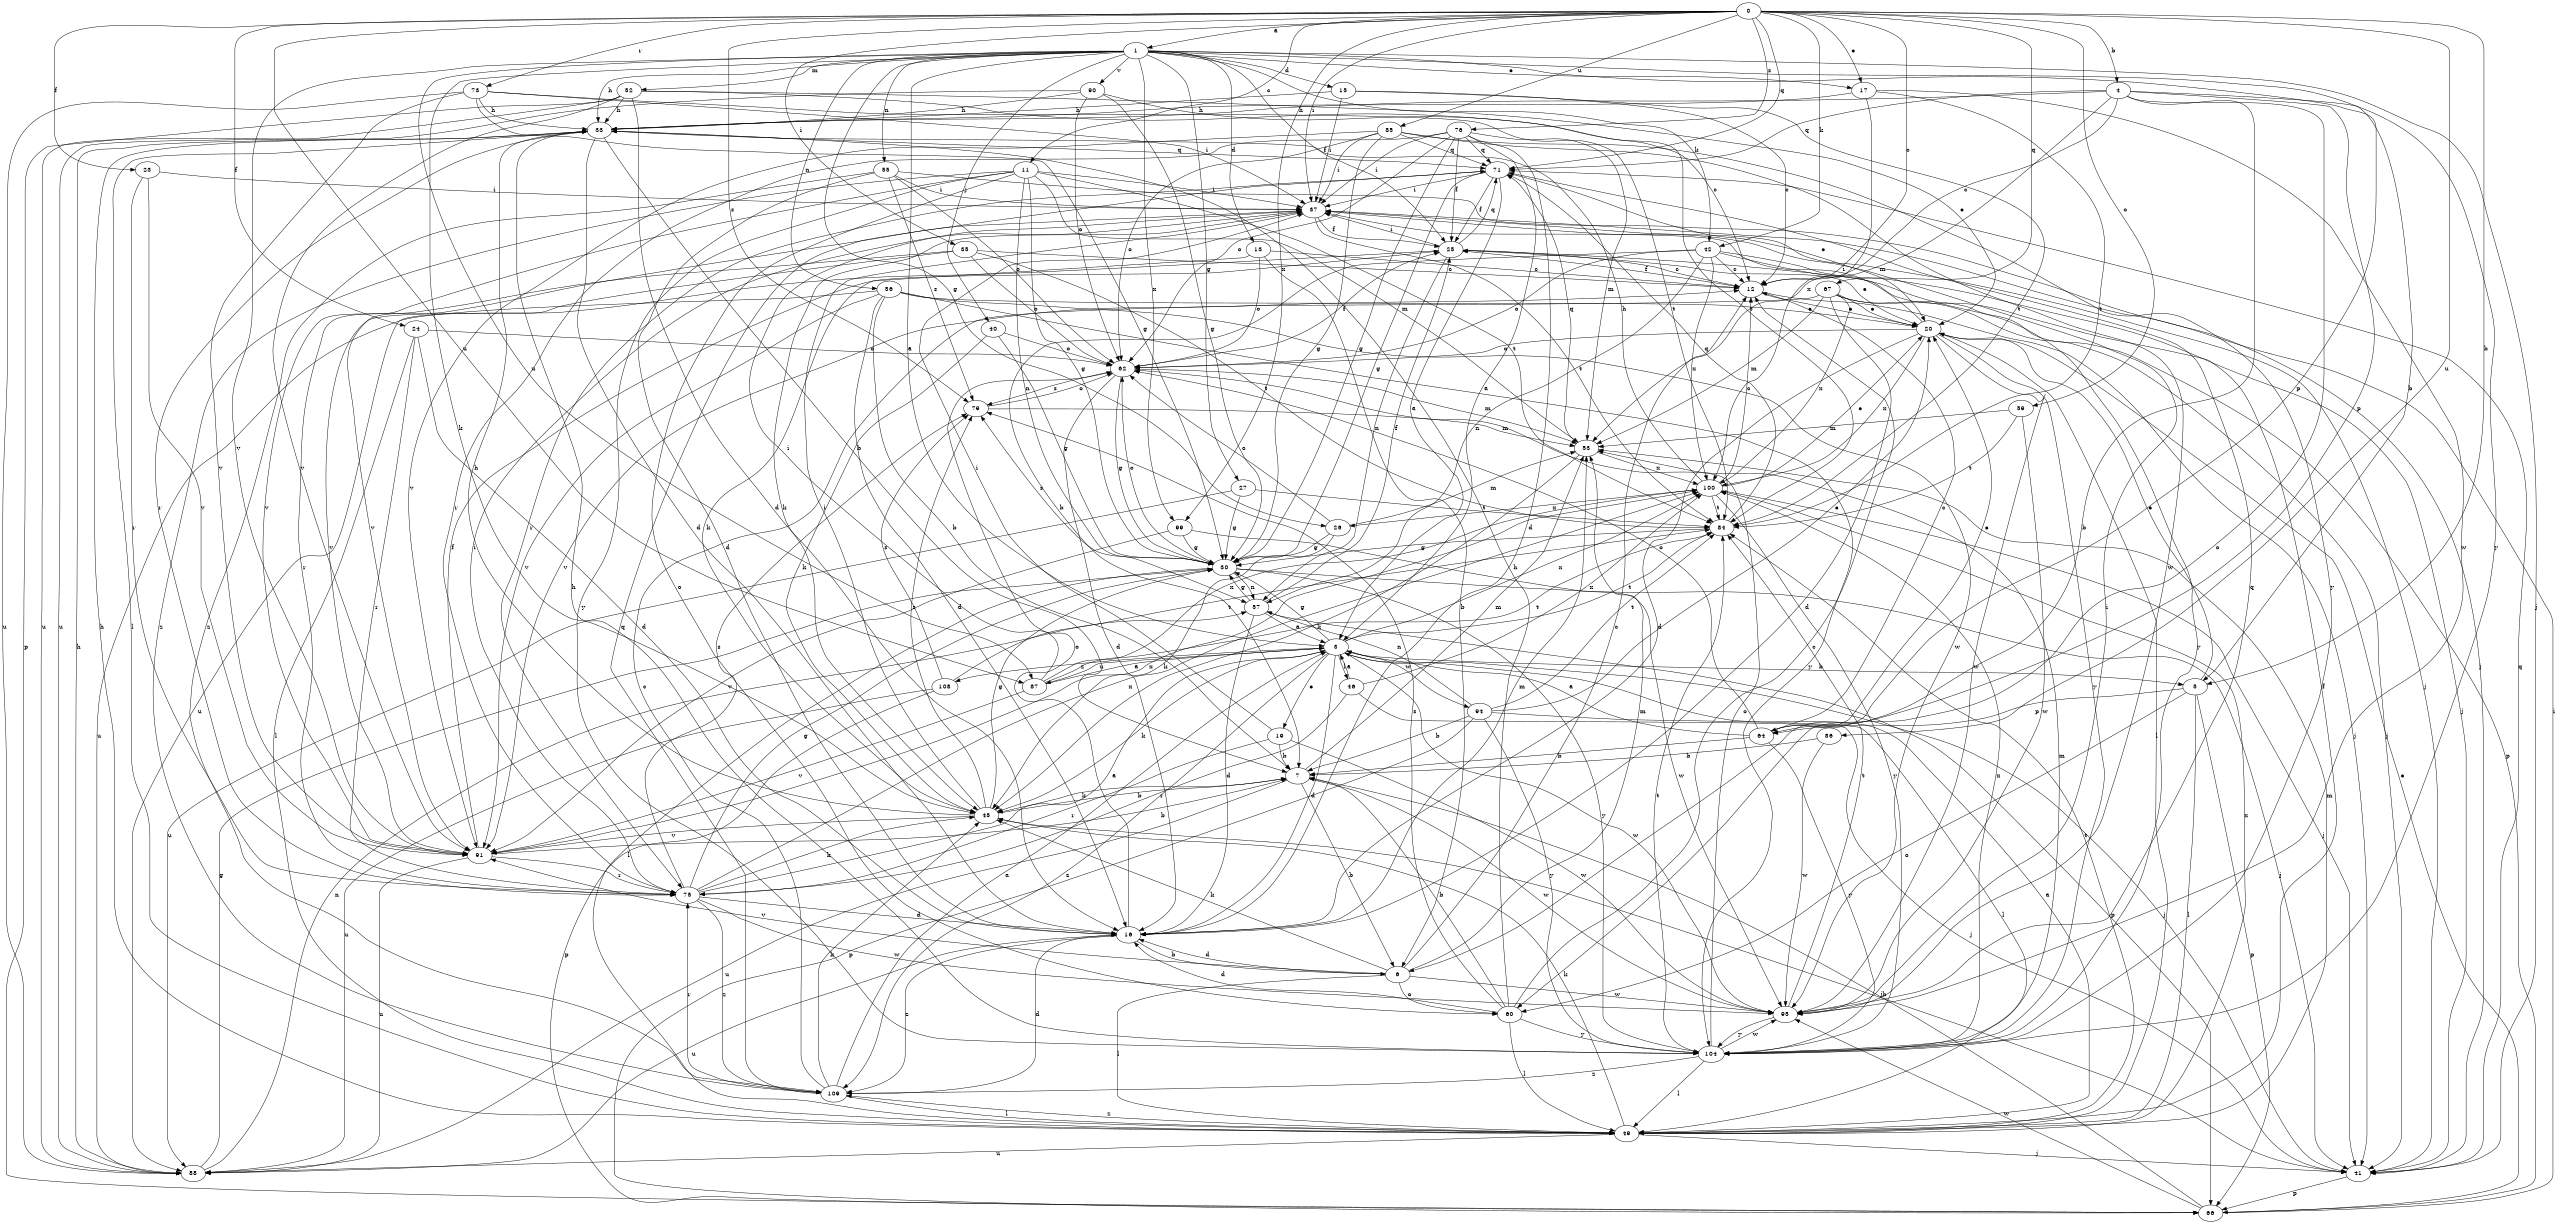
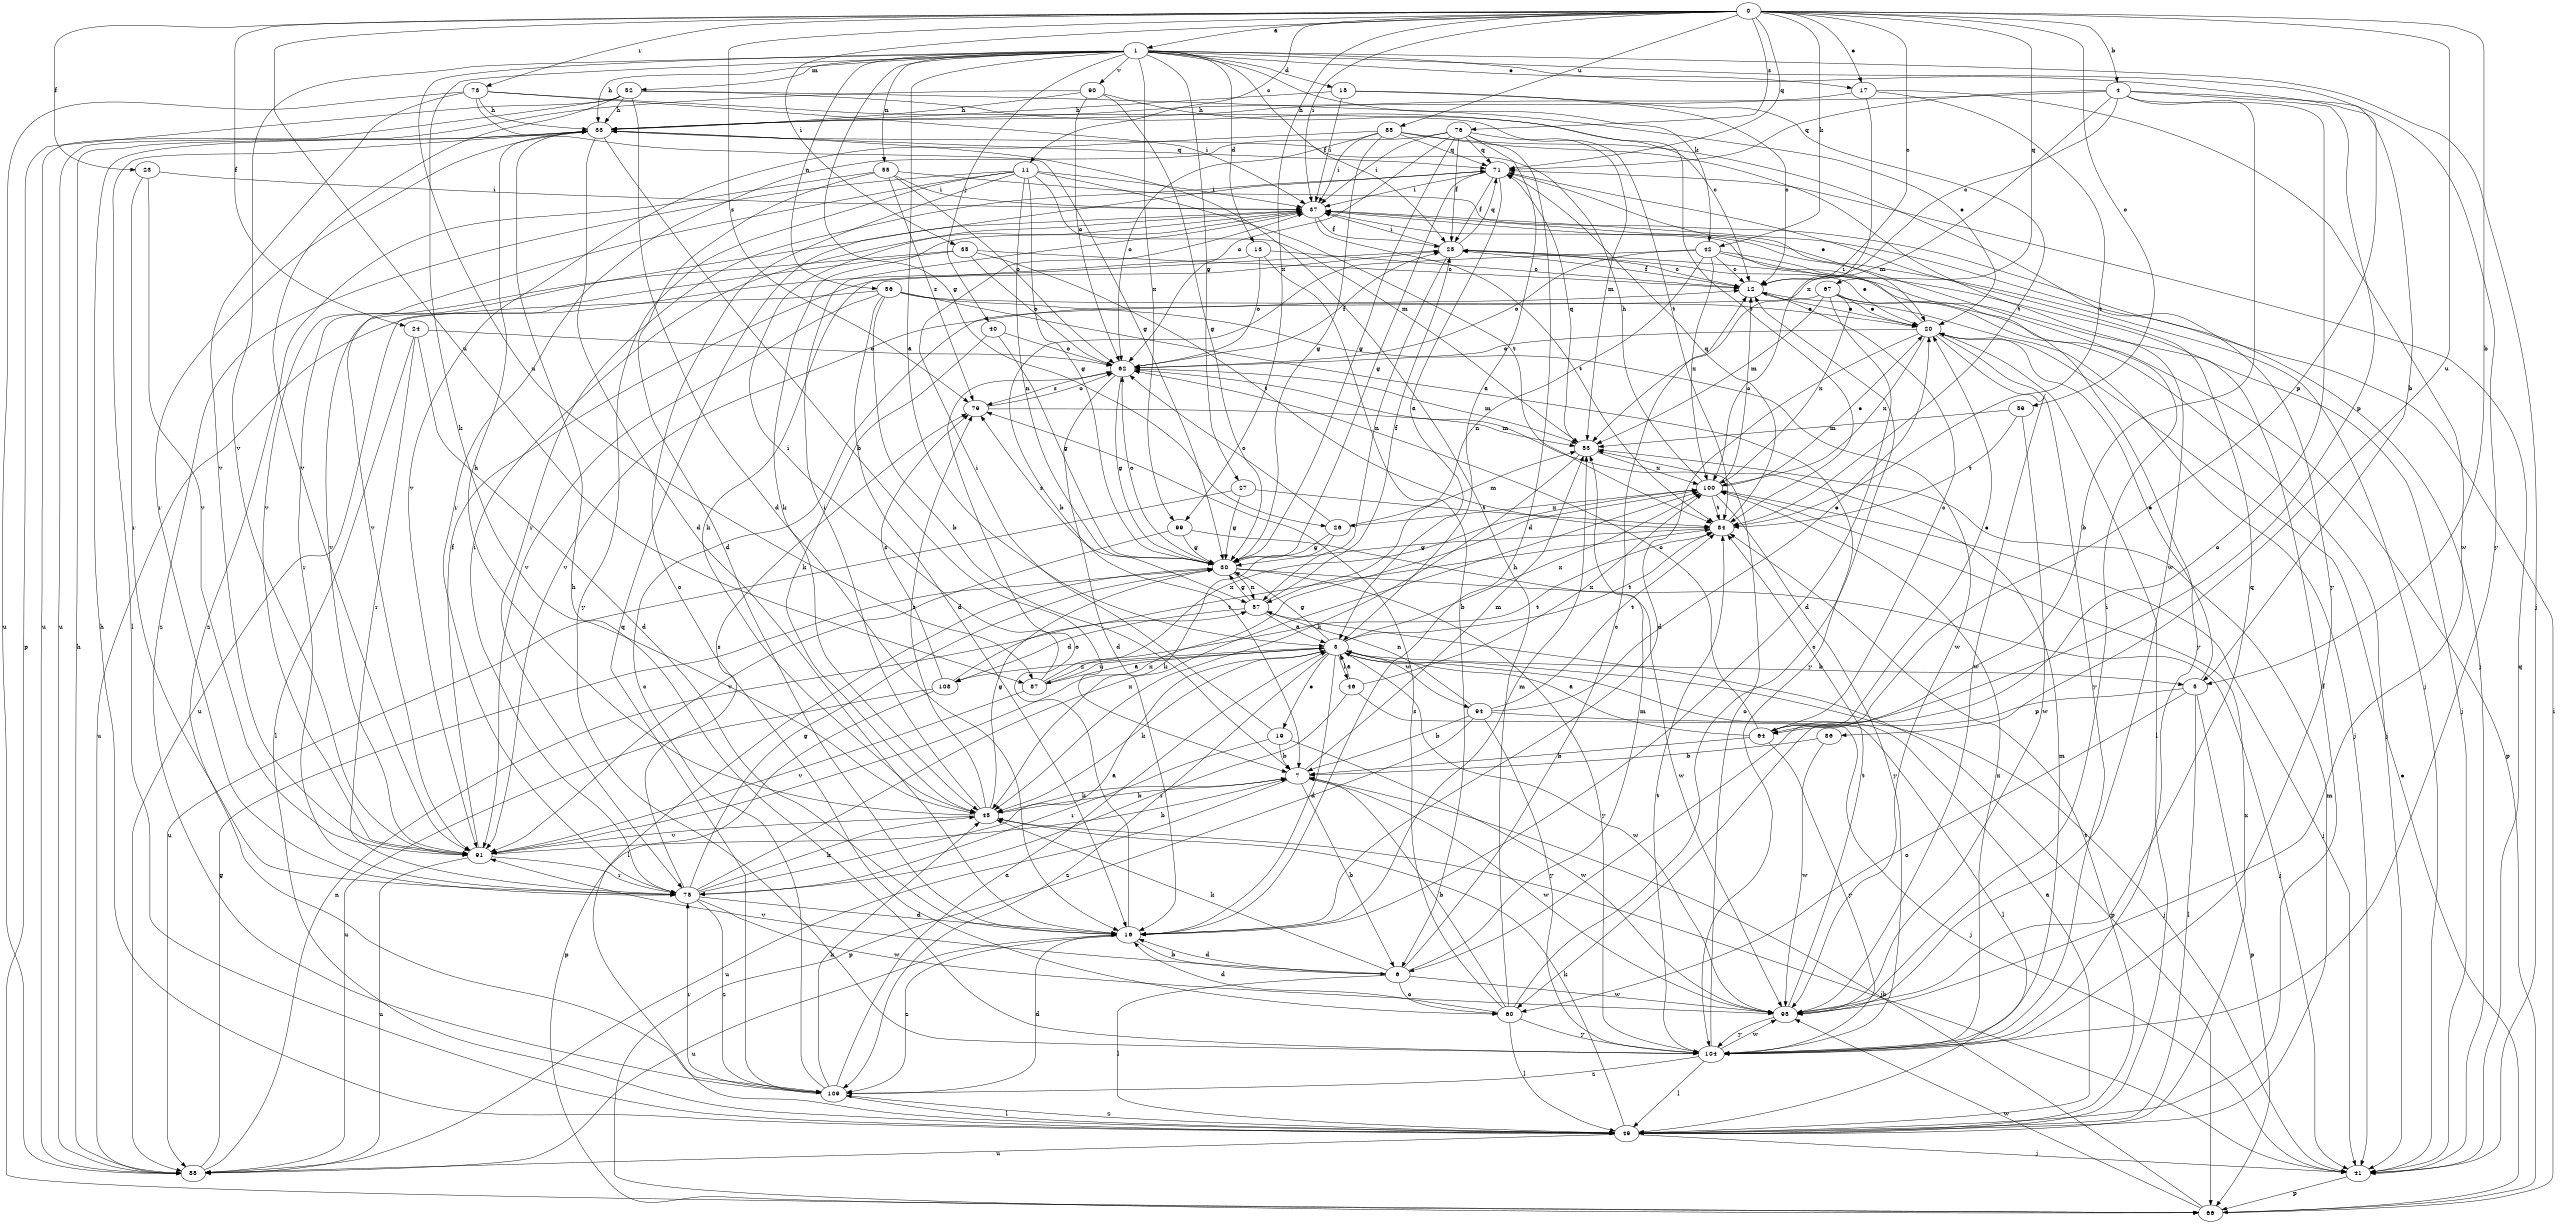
(1226, 775) -> (1099, 631)
